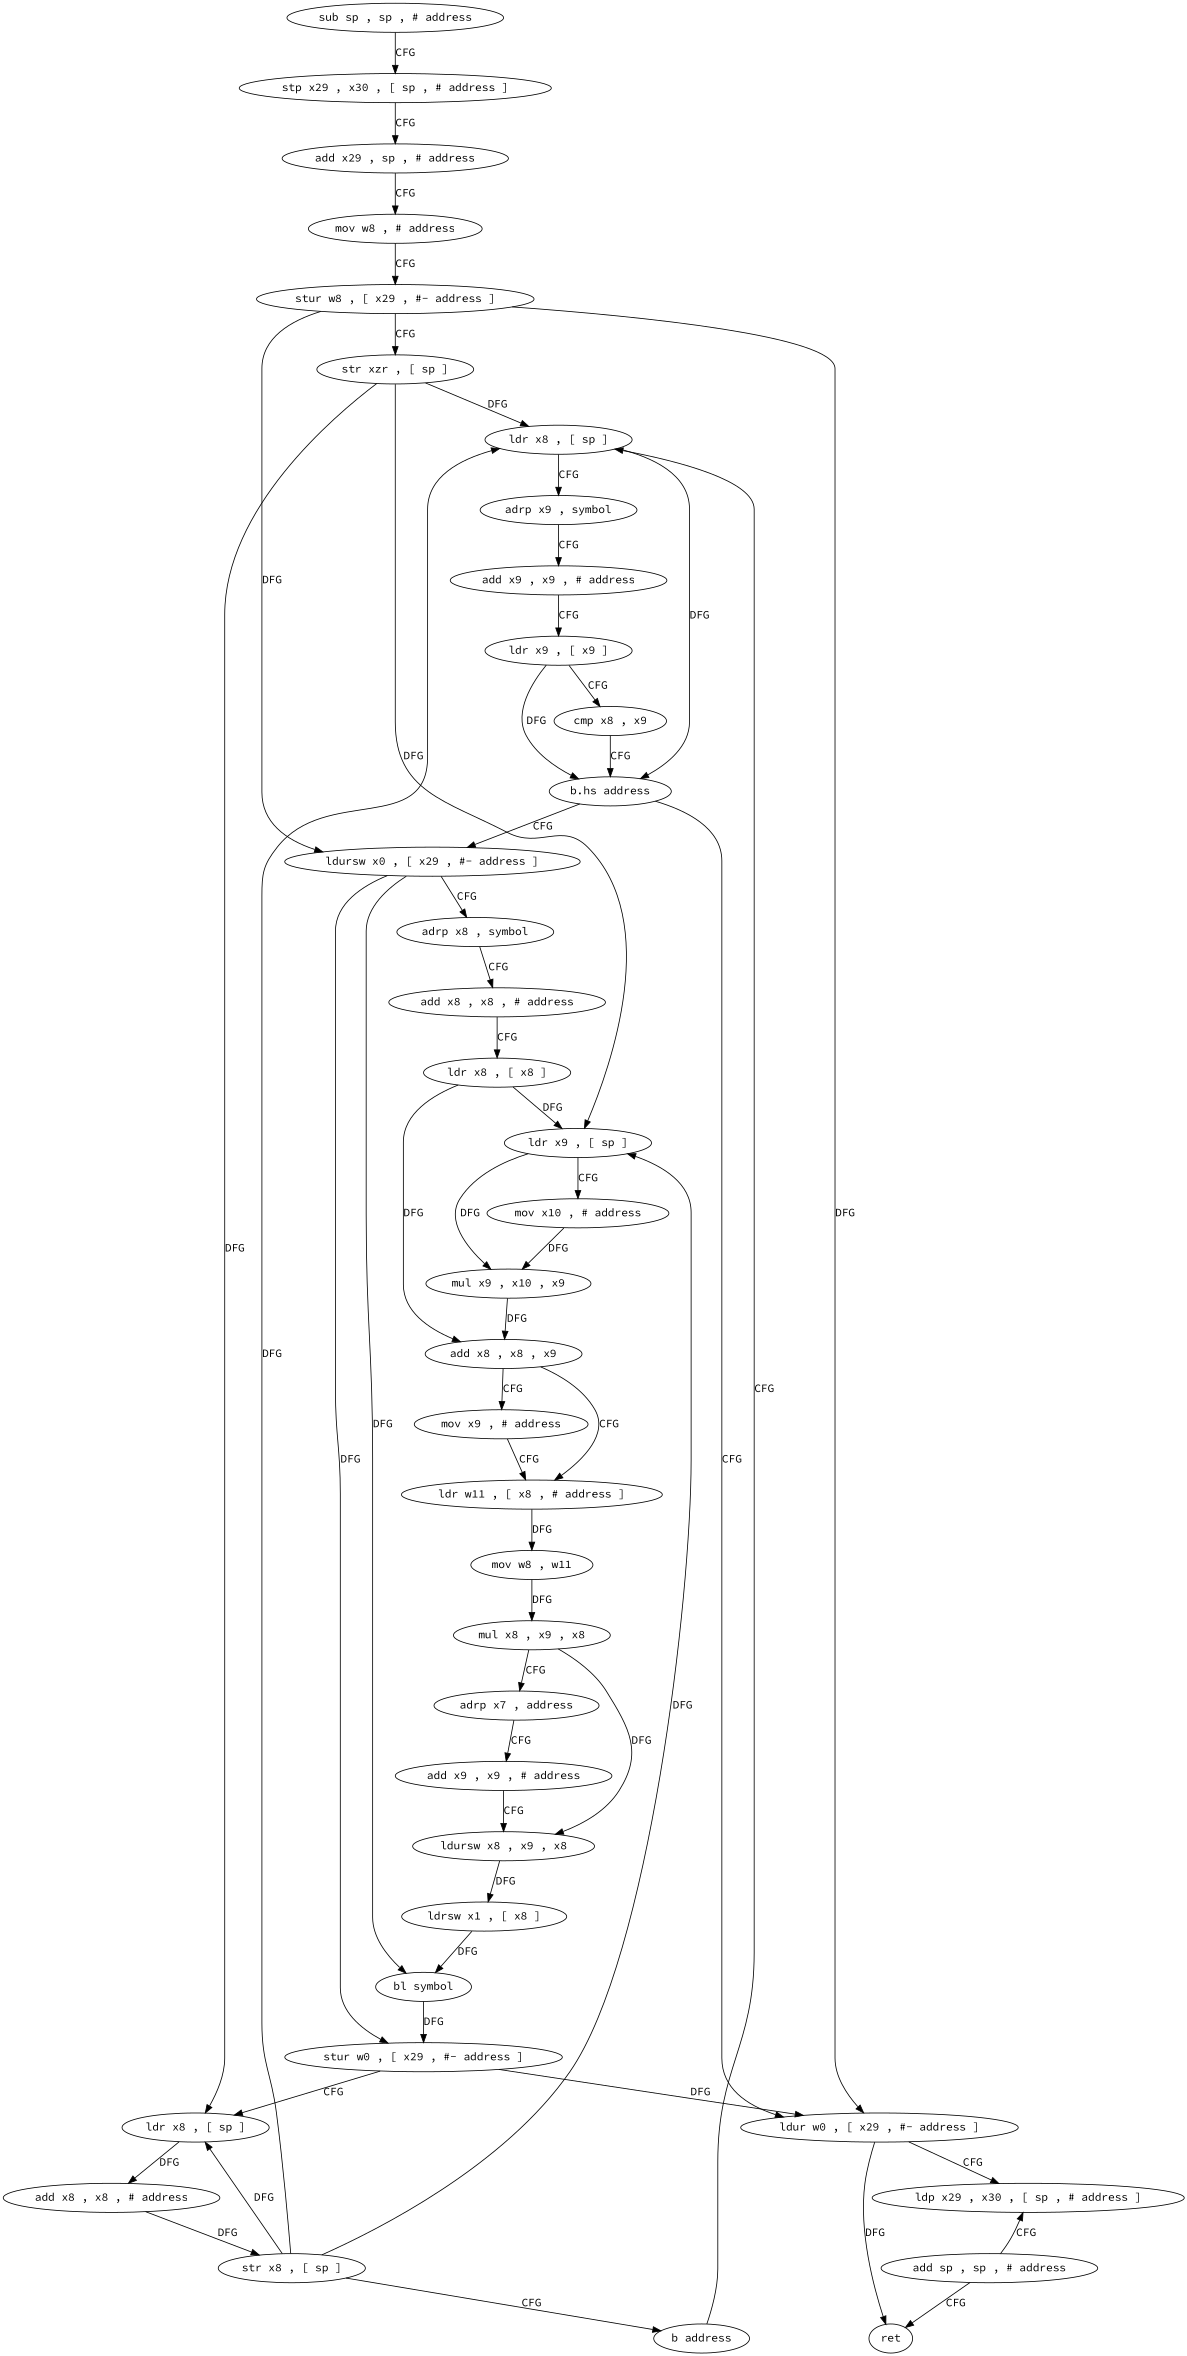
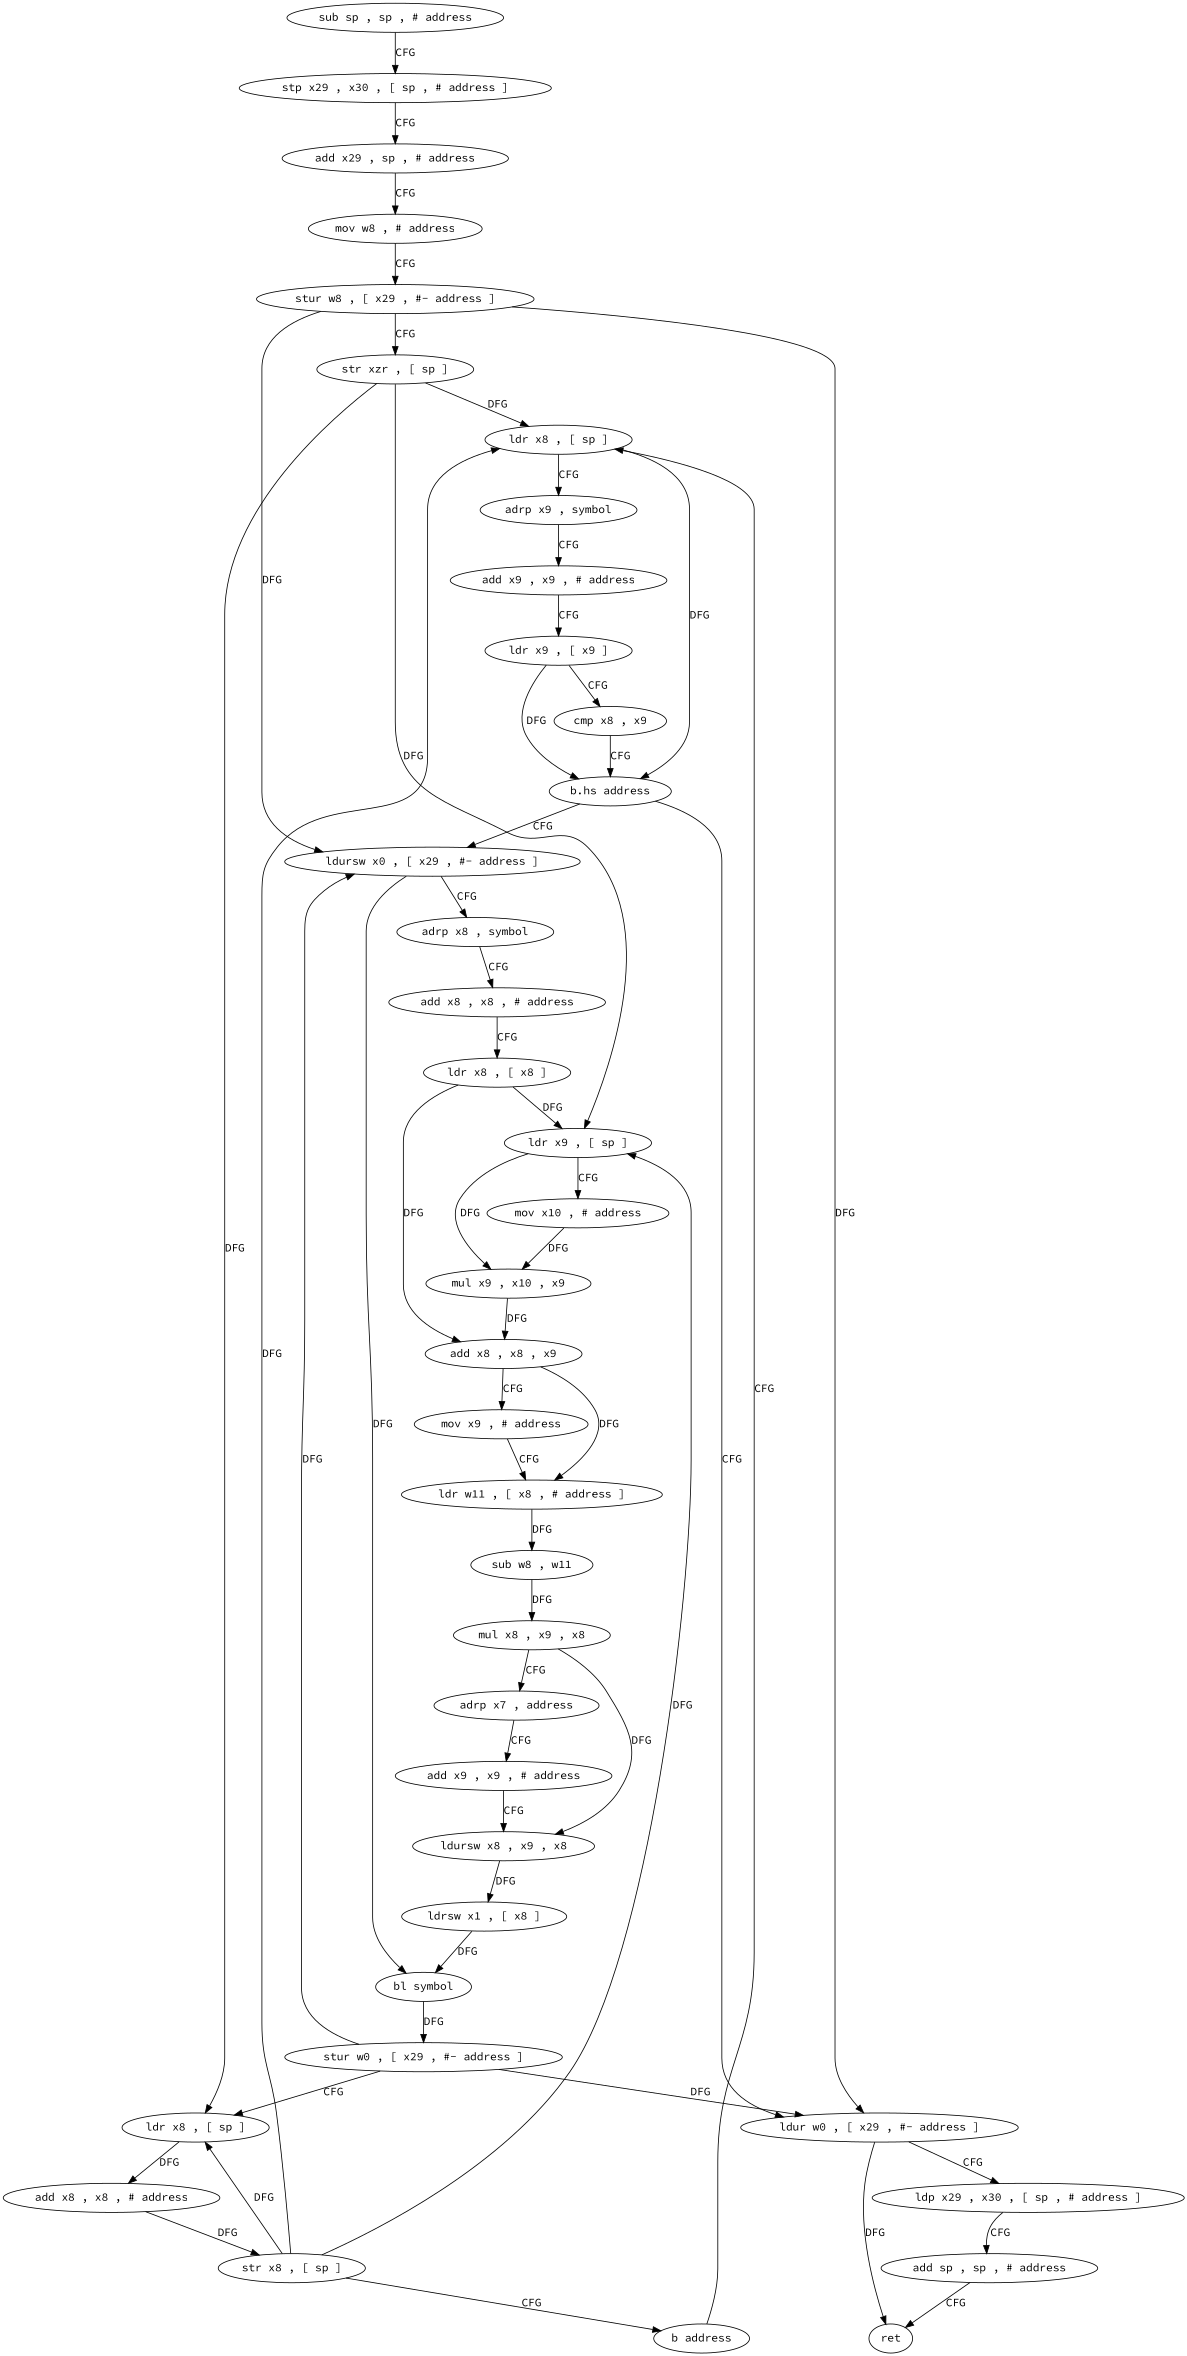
(609, 1424) -> (609, 1424)
(339, 1454) -> (302, 1466)
(532, 1565) -> (532, 1565)
(1011, 2238) -> (990, 2227)
